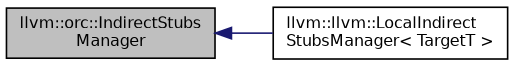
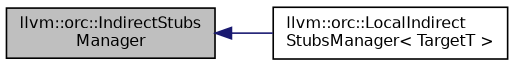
(390, 33) -> (390, 33)
